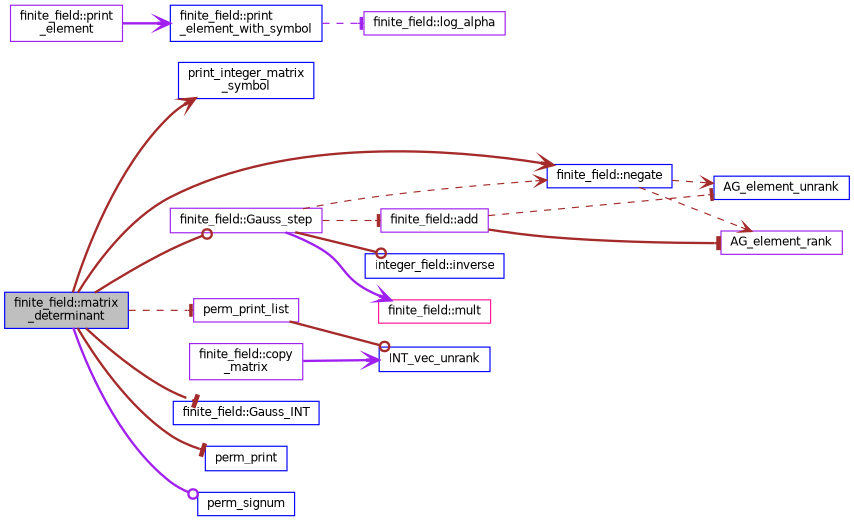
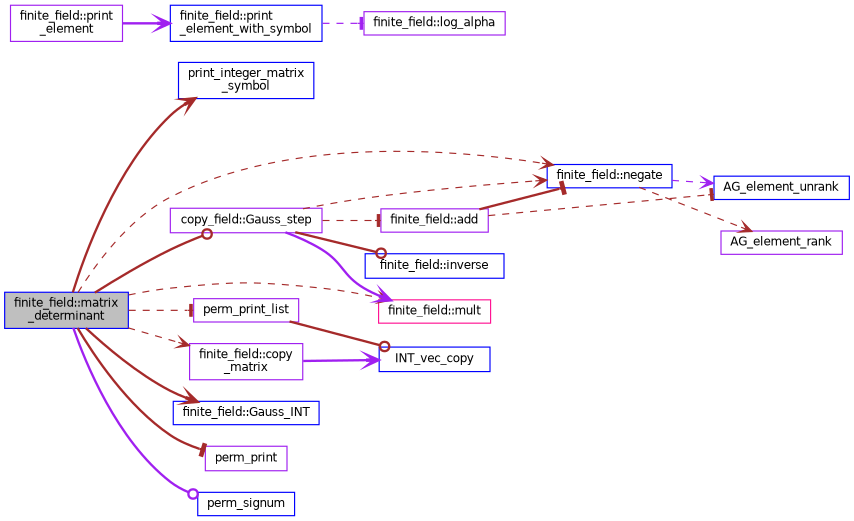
(287, 161) -> (287, 161)
(687, 181) -> (687, 181)
(246, 220) -> (246, 220)
(601, 240) -> (519, 199)
(435, 266) -> (435, 266)
none -> (254, 283)
none -> (153, 335)
(435, 359) -> (435, 359)
(133, 367) -> (133, 367)
(246, 459) -> (246, 459)
